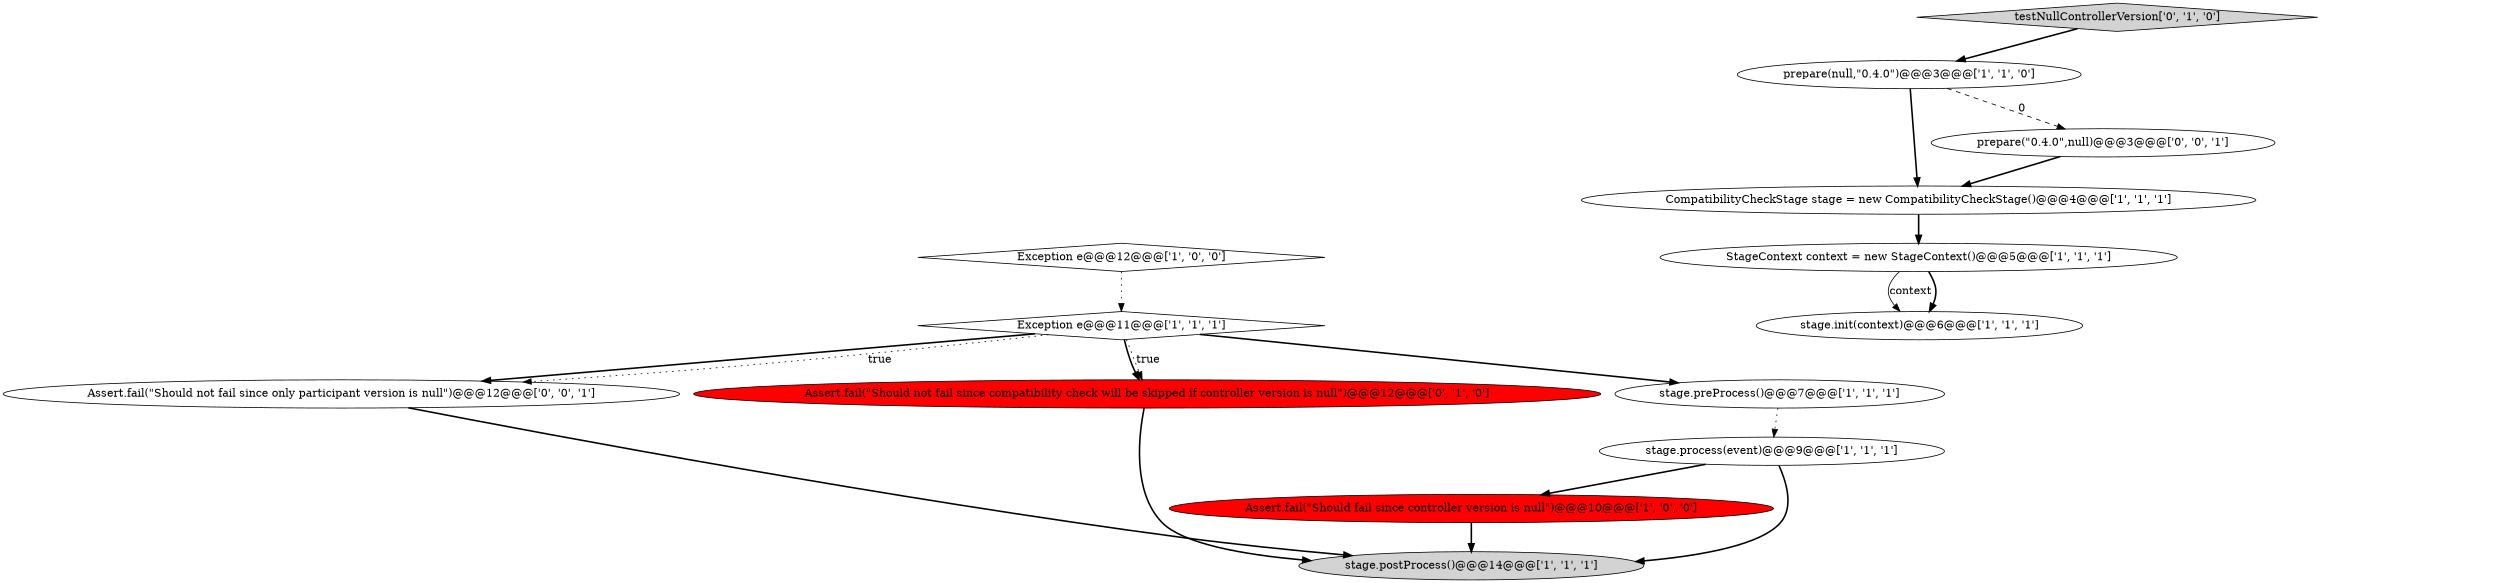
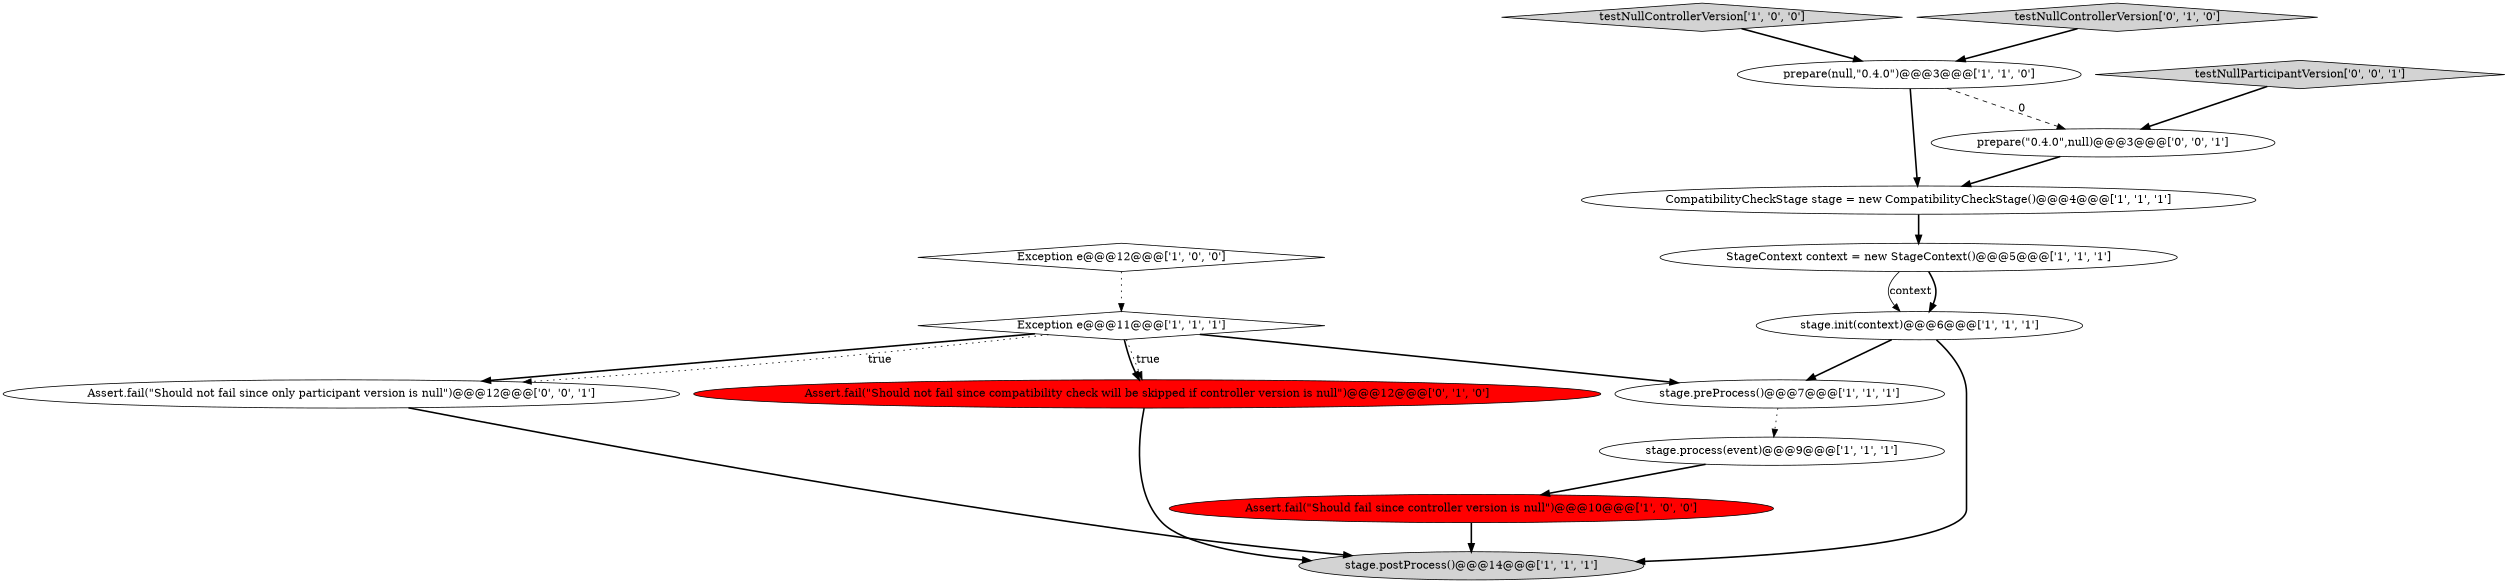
none -> (1702, 17)
none -> (2300, 75)
none -> (1853, 358)
(1744, 543) -> (1899, 539)
